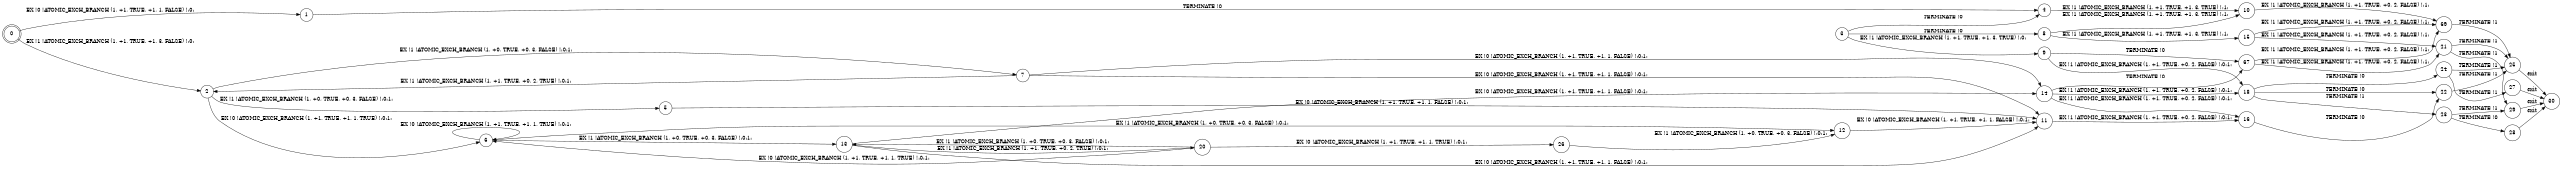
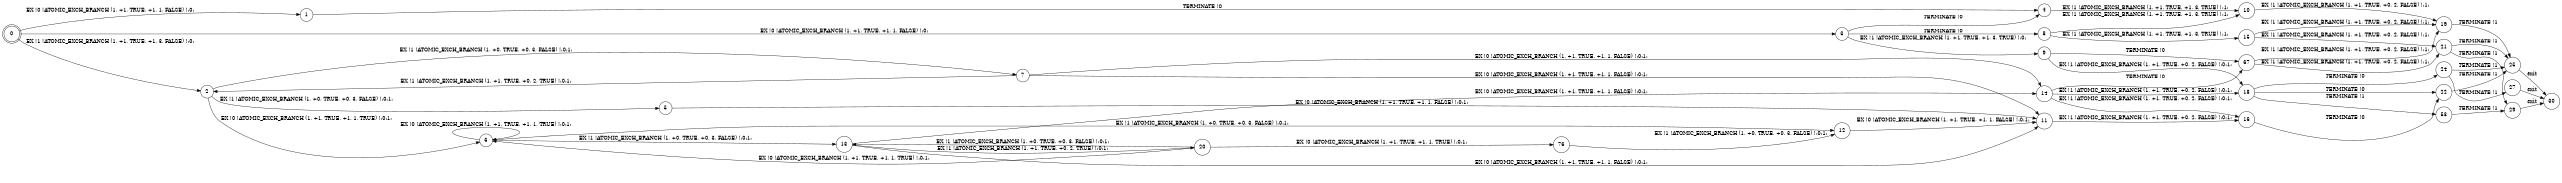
(2444, 25) -> (2444, 25)
none -> (926, 34)
(2444, 115) -> (2444, 115)
(2513, 133) -> none
(1561, 145) -> (1561, 145)
